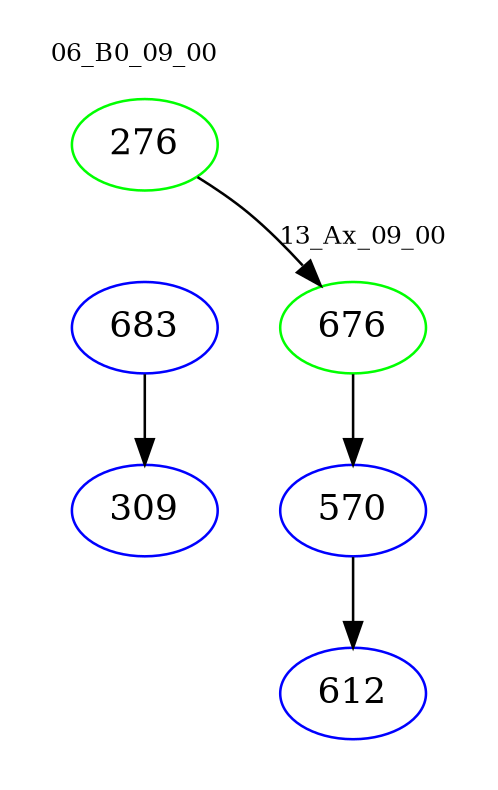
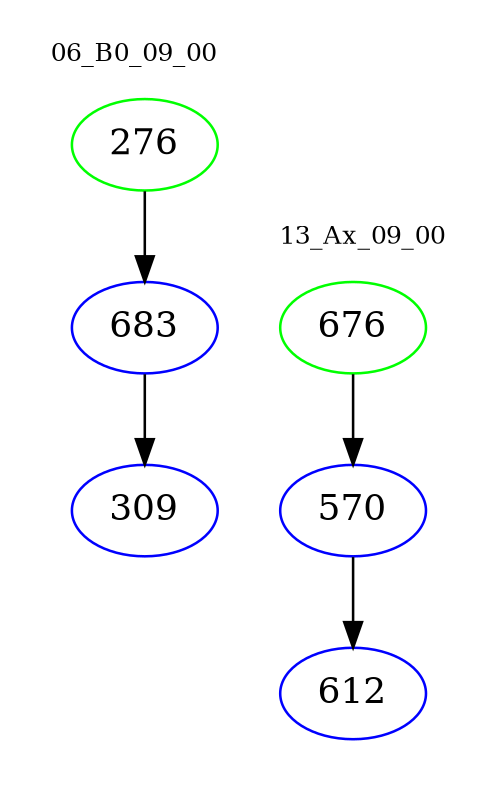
(276, 238) -> (145, 224)
